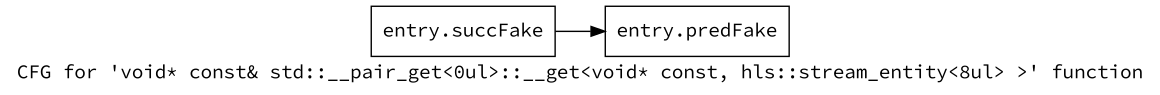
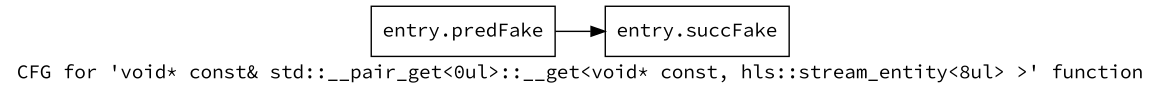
(573, 31) -> (573, 31)
